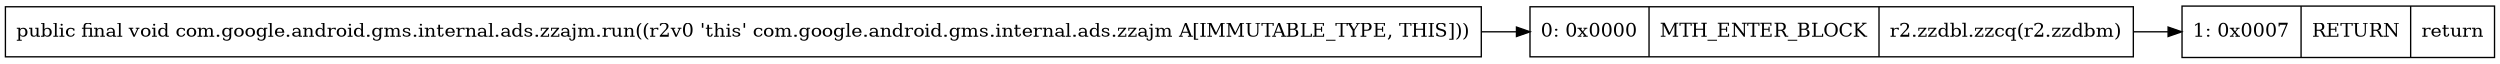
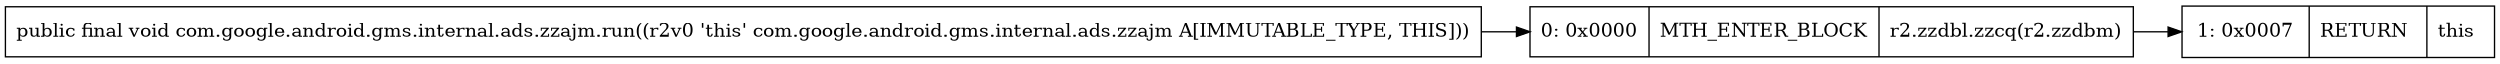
(2453, 31) -> (2457, 31)
